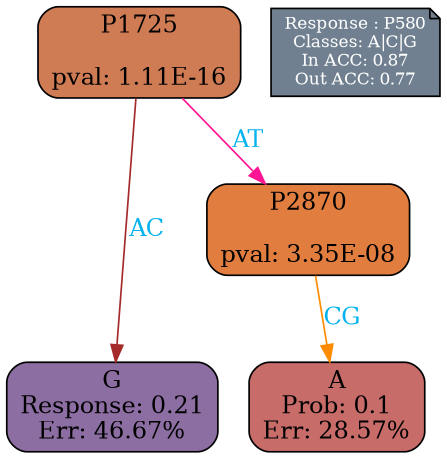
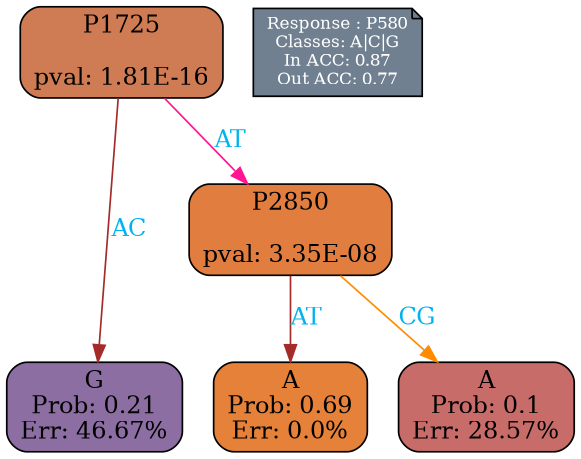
(139, 52) -> (122, 52)
(308, 230) -> (290, 230)
(112, 407) -> (95, 407)
none -> (290, 407)
